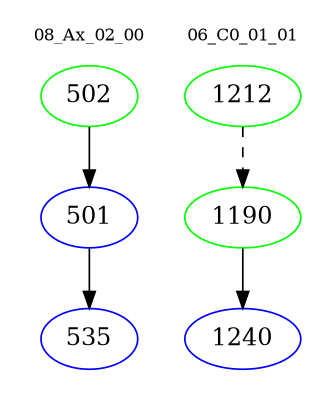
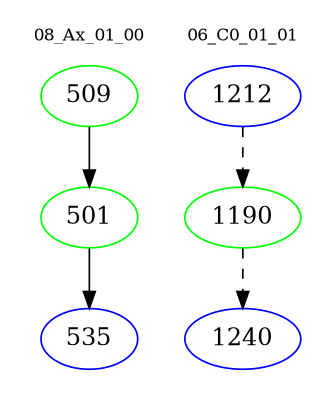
(89, 36) -> (89, 36)
(89, 96) -> (89, 96)
(243, 96) -> (243, 96)
(89, 218) -> (89, 218)
(243, 270) -> (243, 270)
